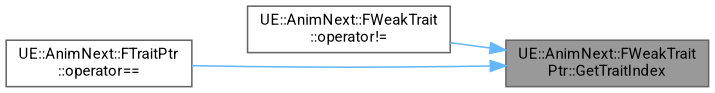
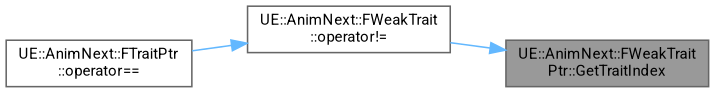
(341, 67) -> (212, 48)
